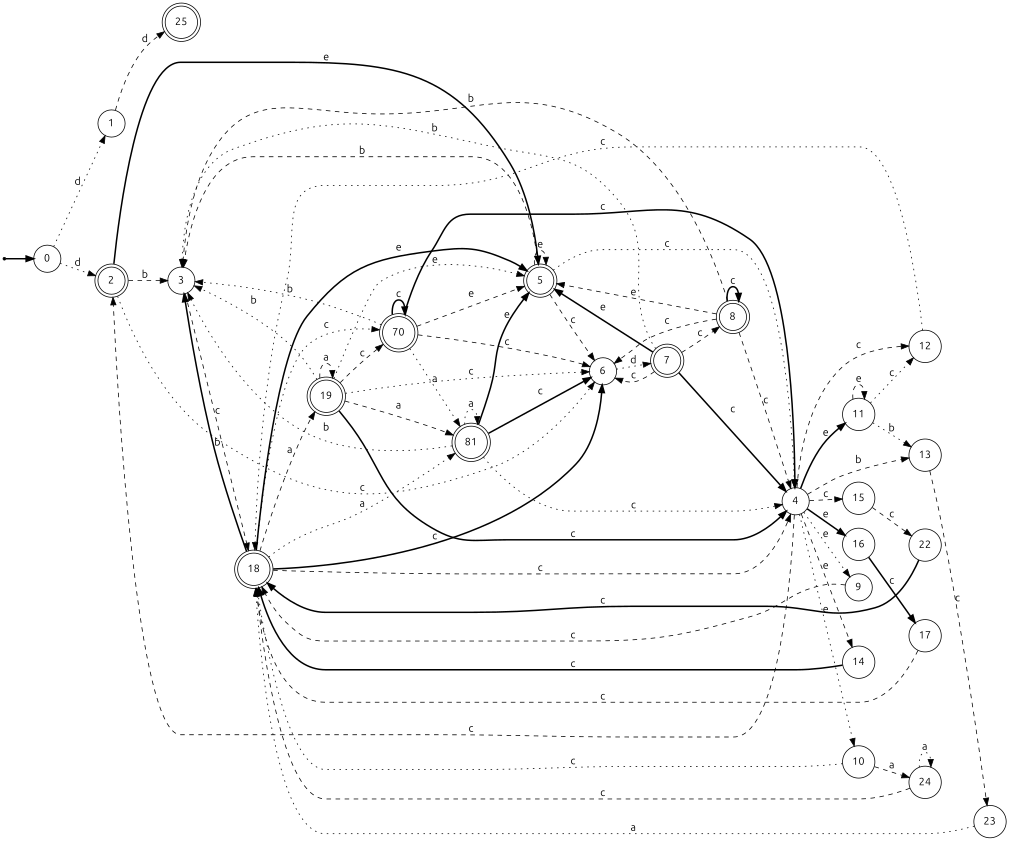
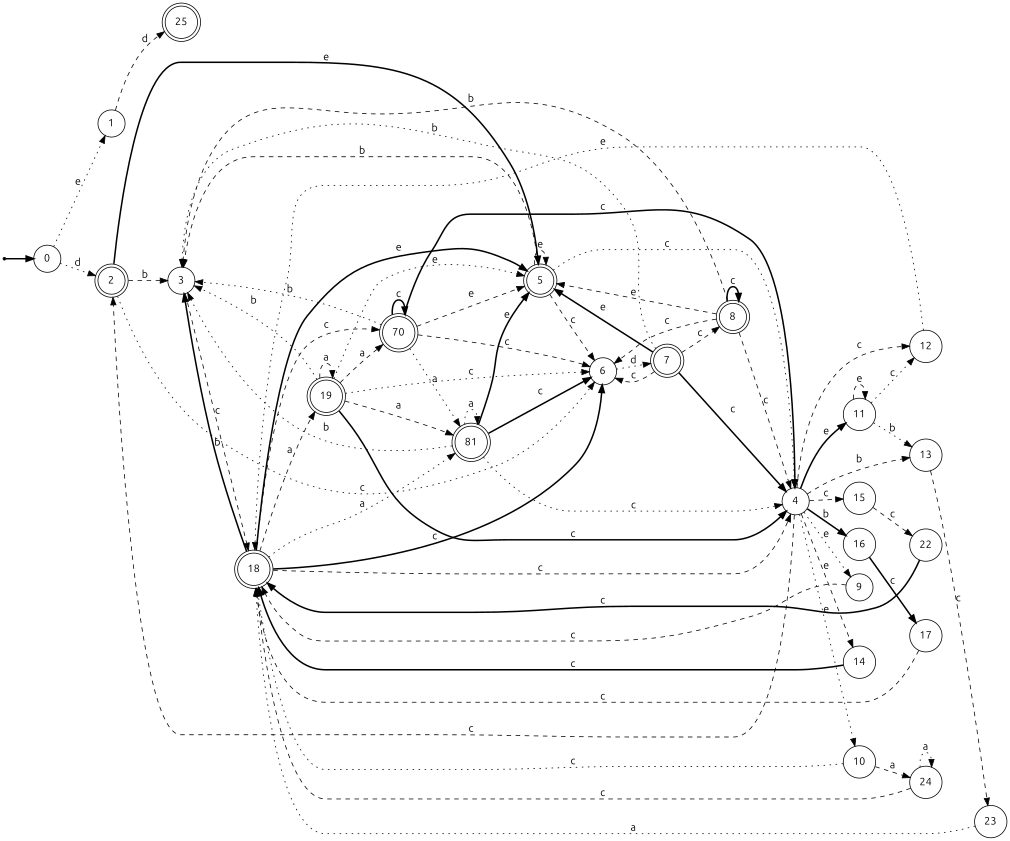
(603, 142) -> (603, 142)
(78, 182) -> (78, 182)
(363, 354) -> (363, 354)
(286, 384) -> (286, 384)
(826, 514) -> (826, 514)
